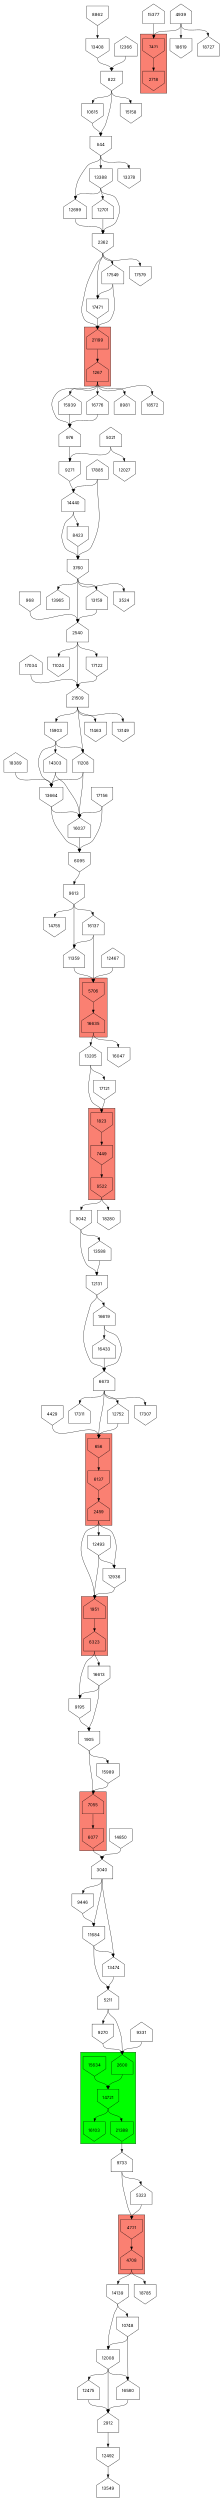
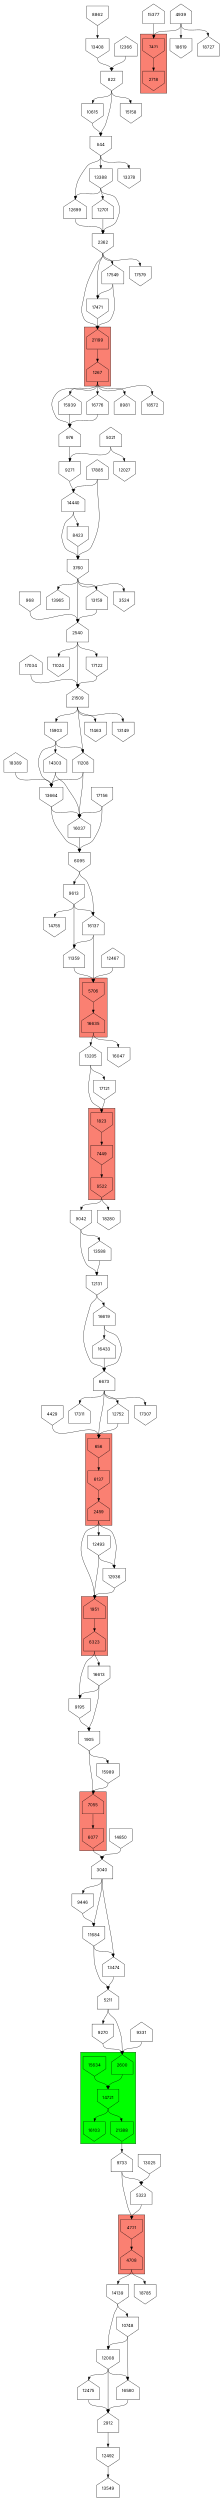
none -> (91, 890)
none -> (149, 2163)
